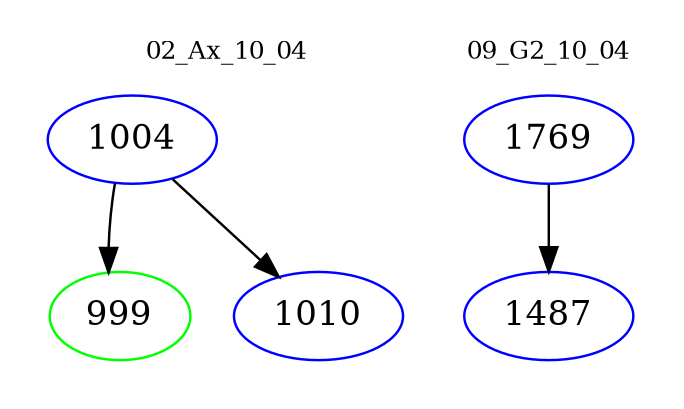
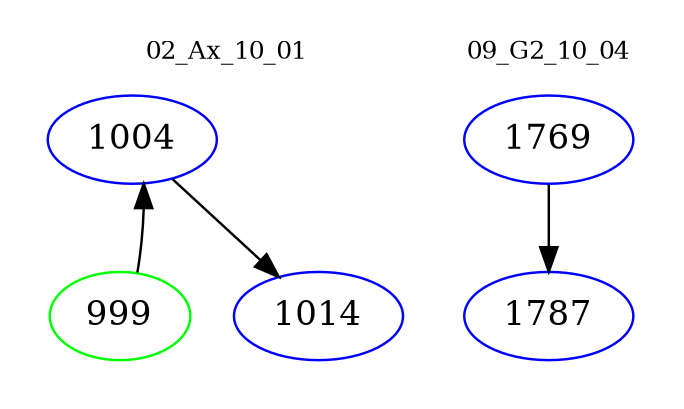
(227, 53) -> (227, 53)
(111, 215) -> (142, 241)
(318, 316) -> (318, 316)
(549, 316) -> (549, 316)
